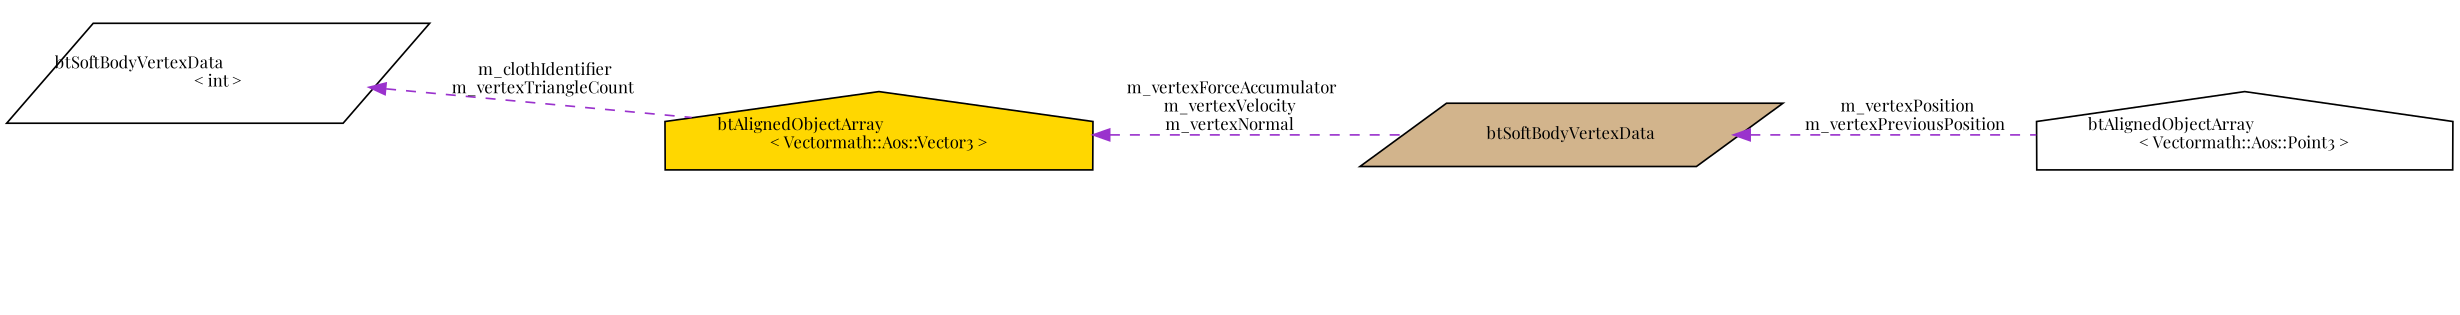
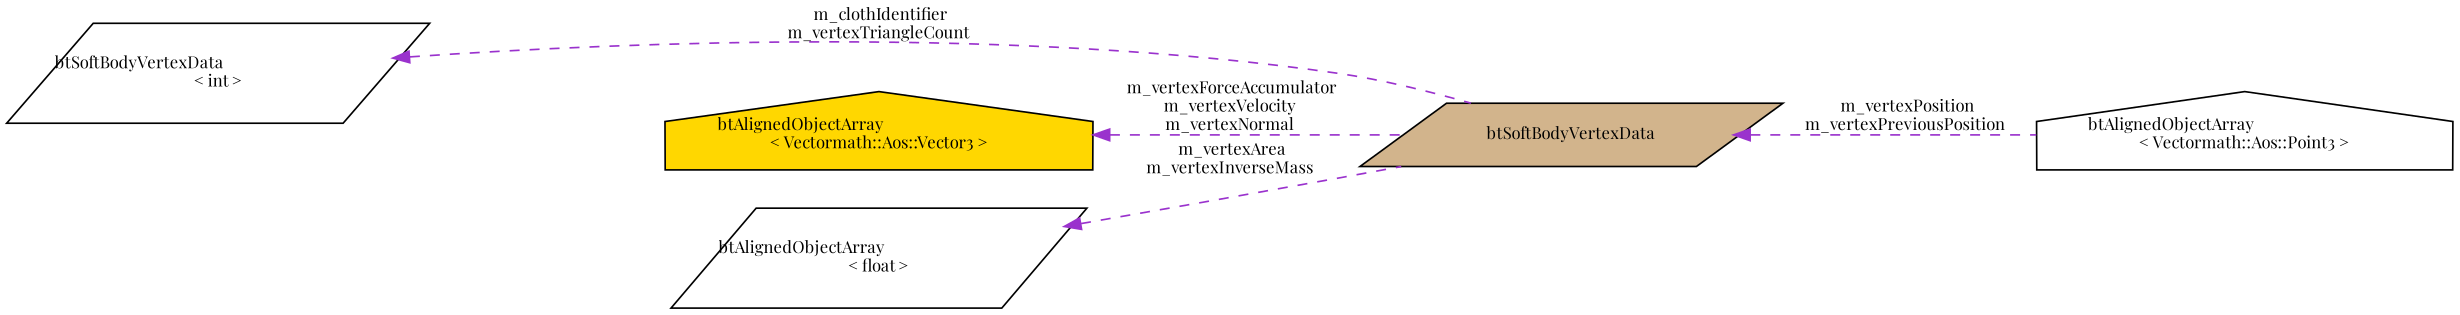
(539, 103) -> (943, 43)
none -> (879, 258)
